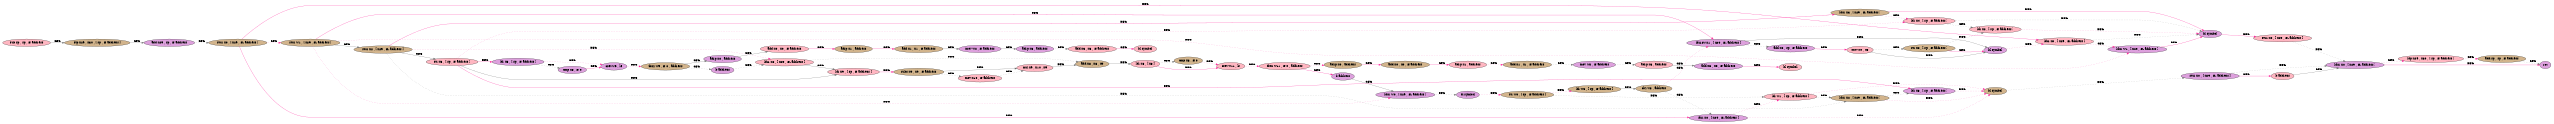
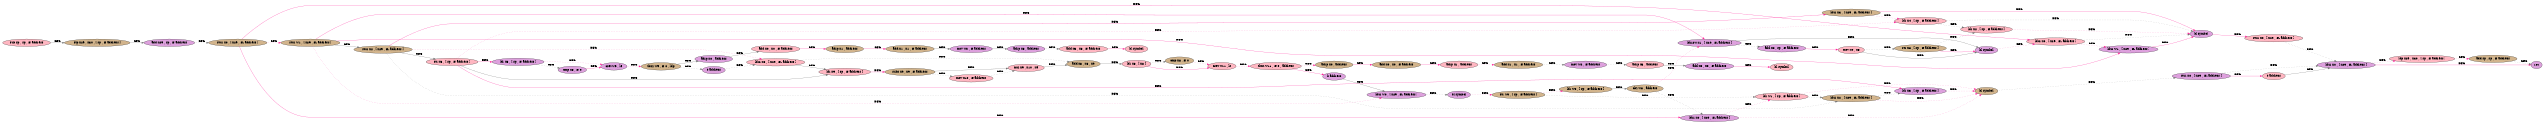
(1233, 47) -> (1229, 48)
(665, 66) -> (661, 66)
